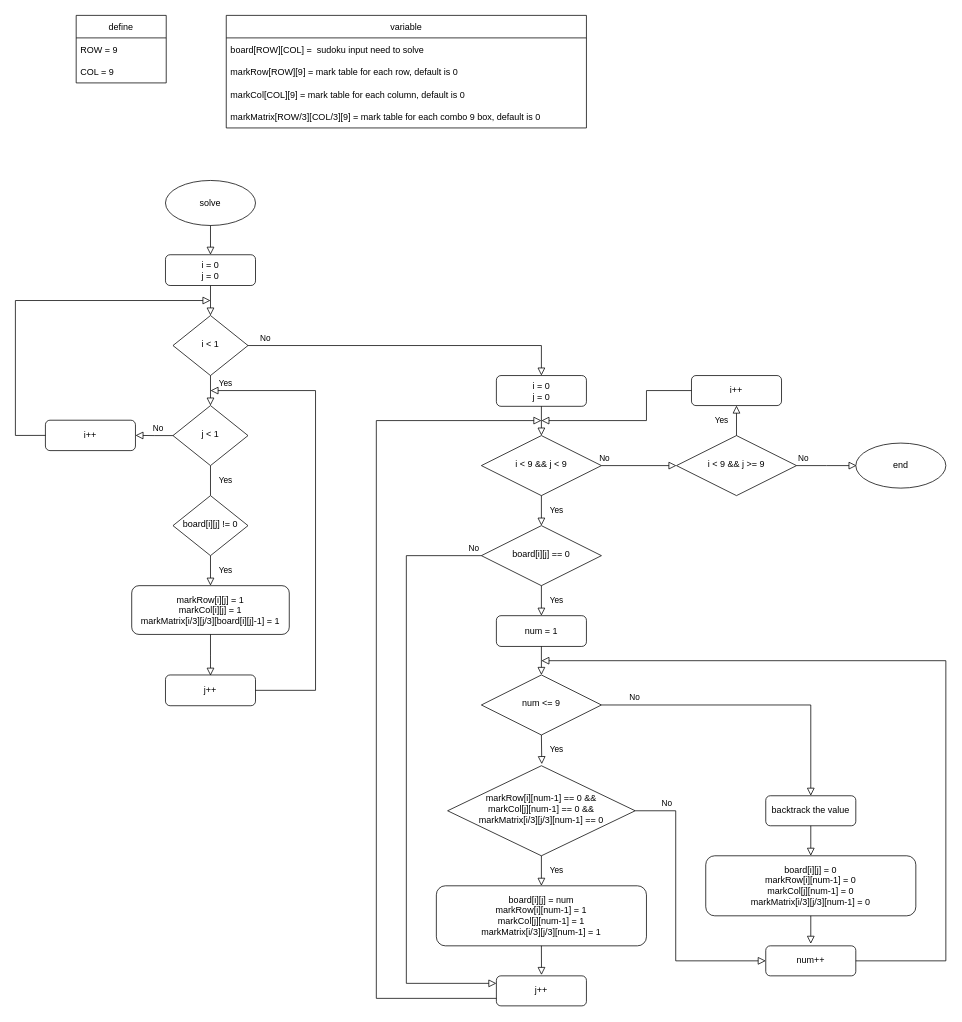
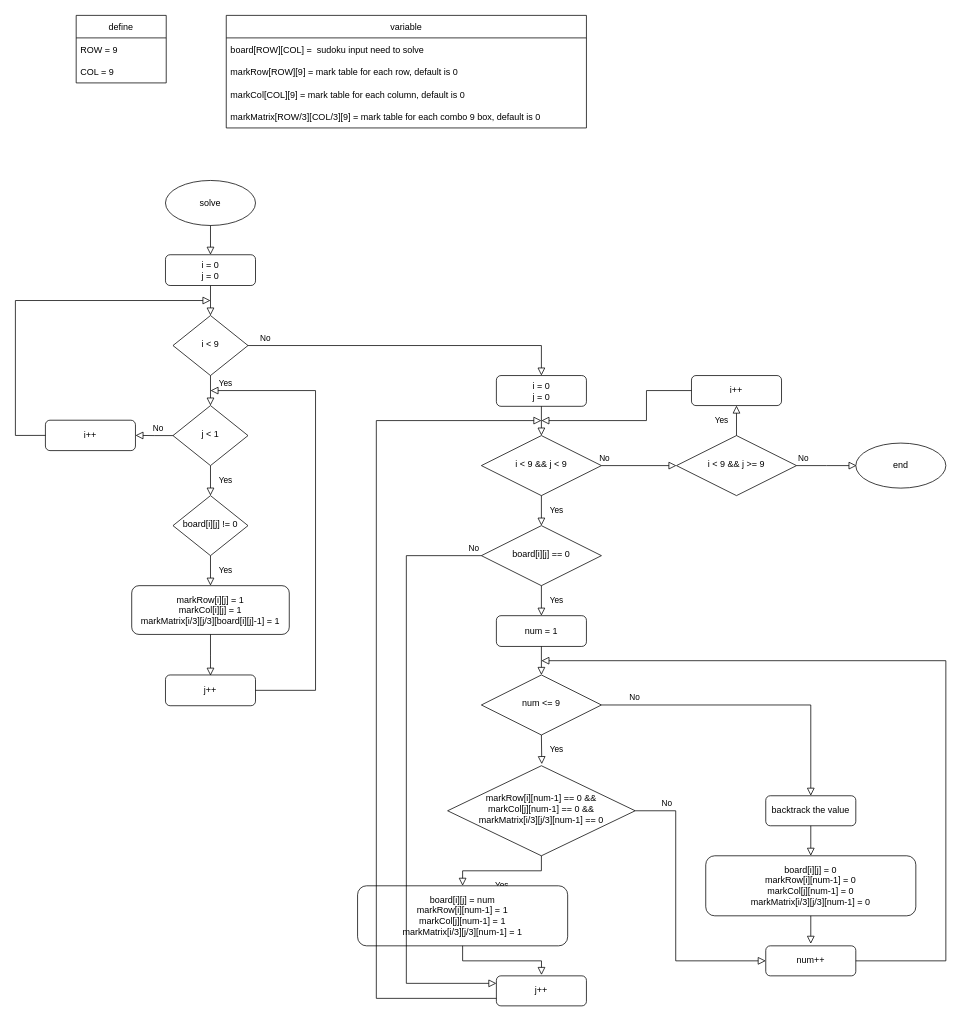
(210, 344) -> (210, 344)
(210, 490) -> (210, 487)
(541, 915) -> (462, 915)
